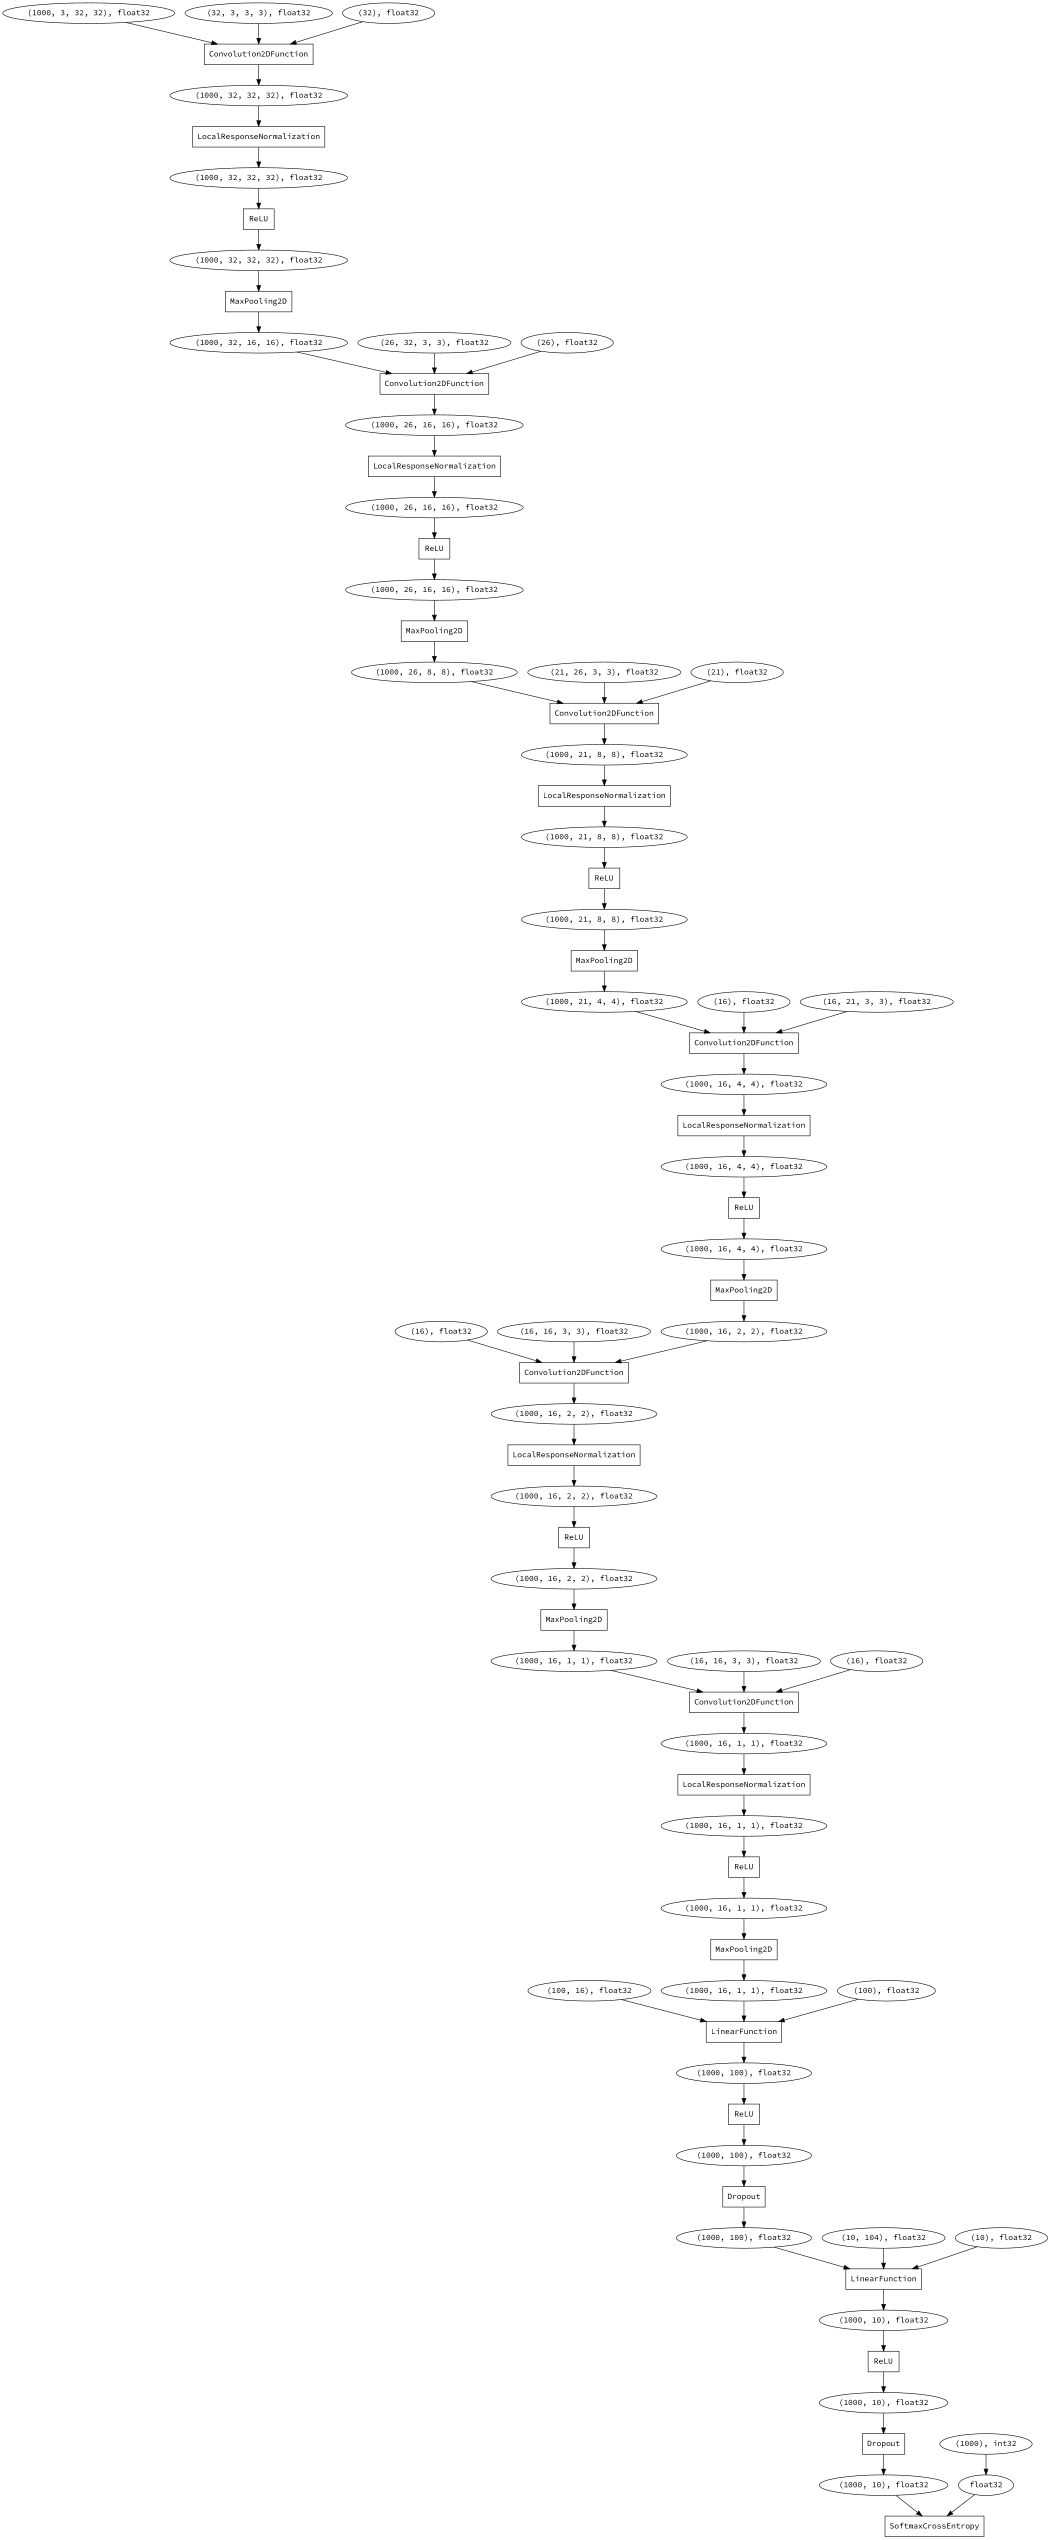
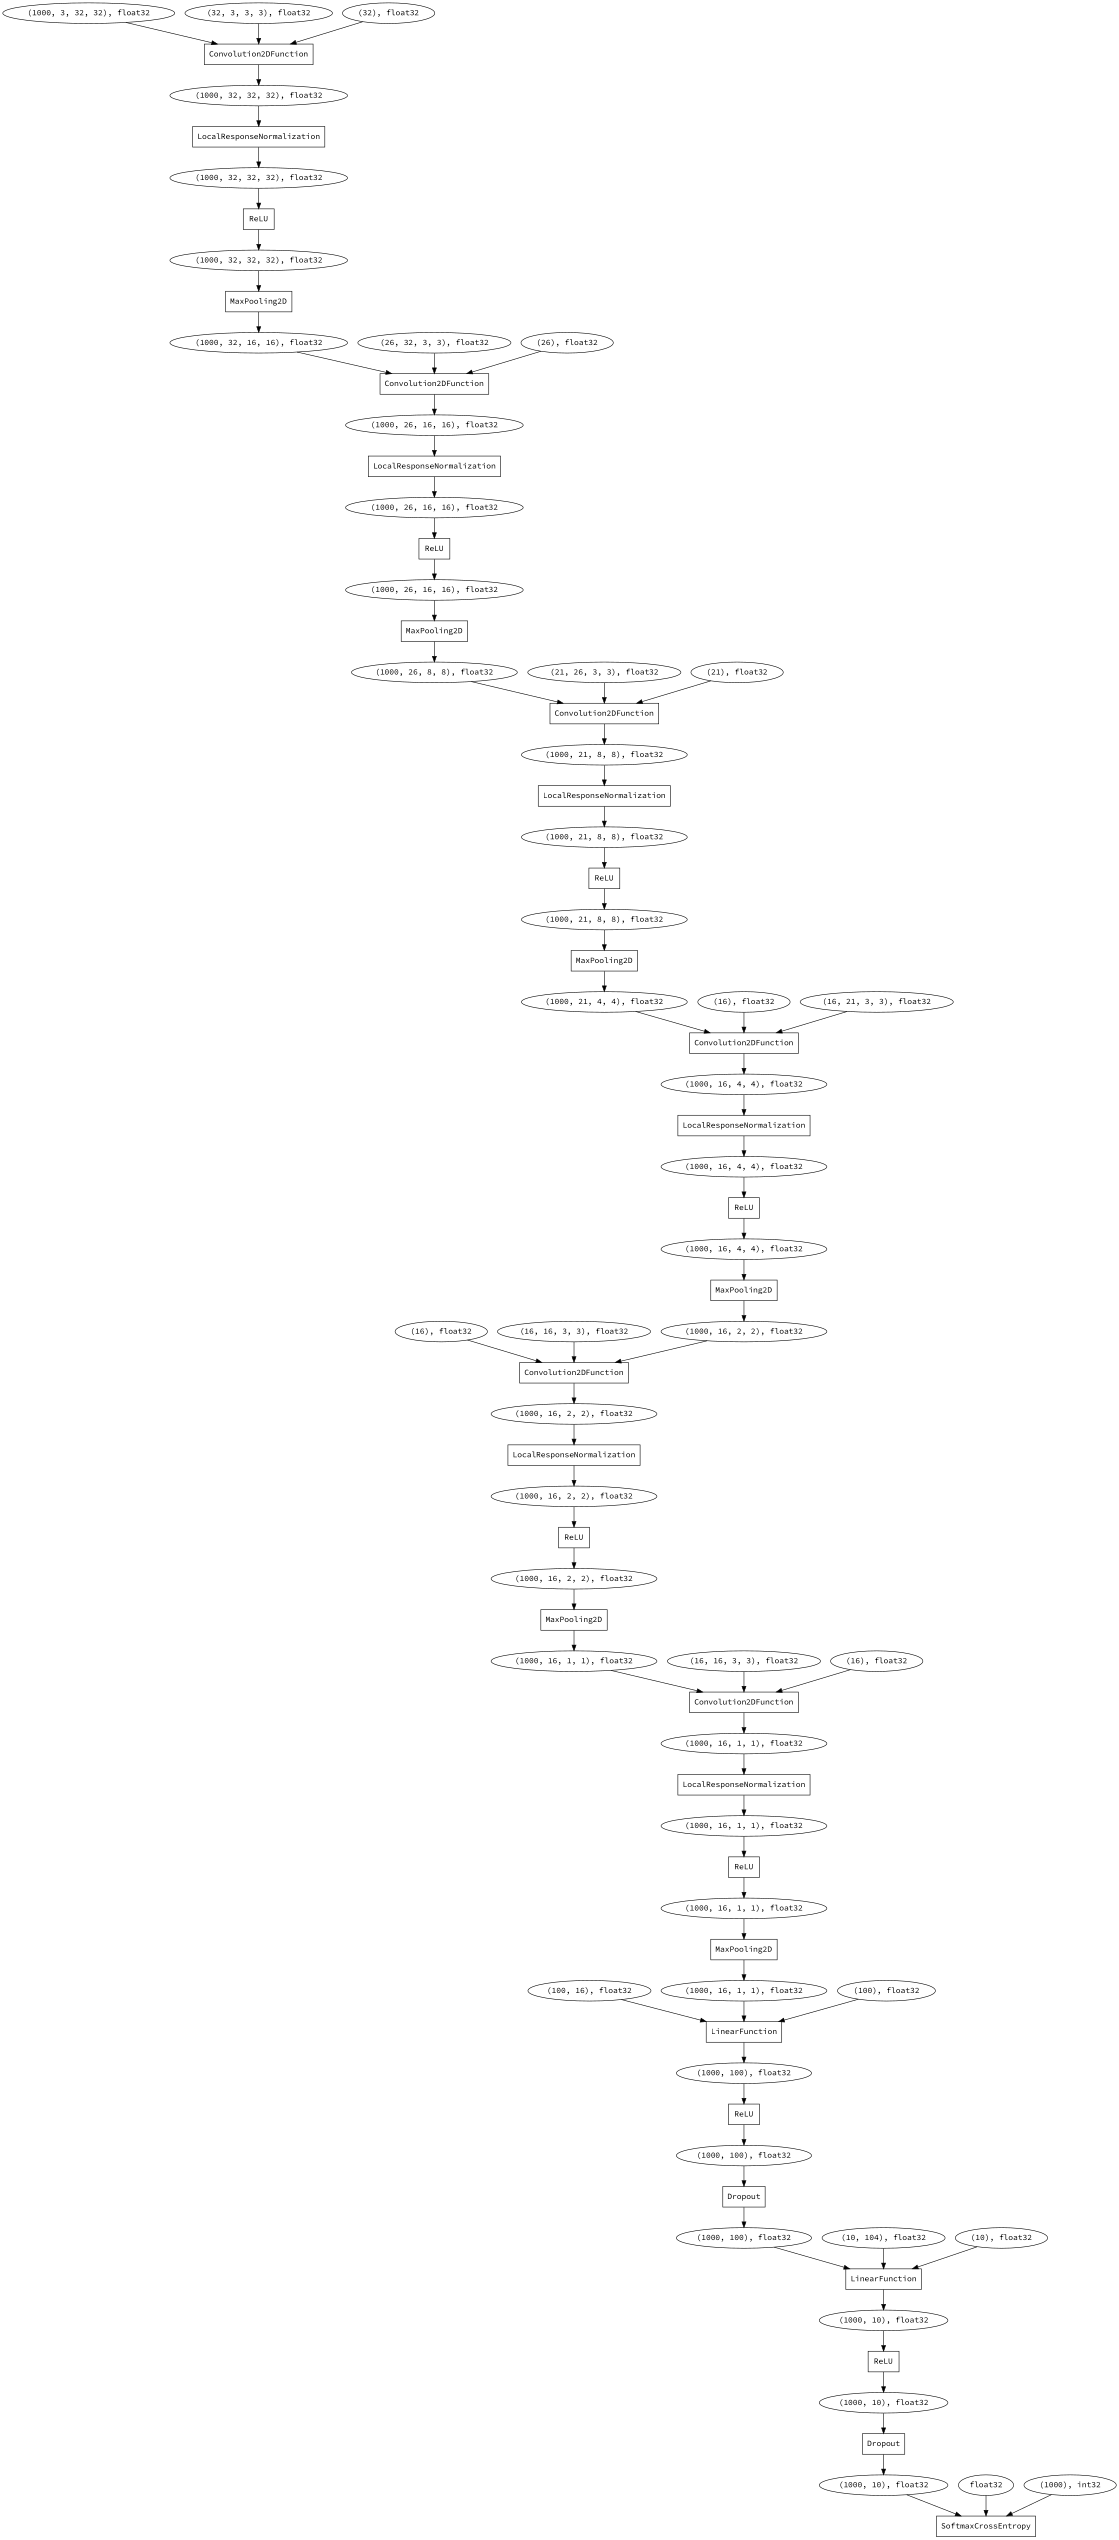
(986, 2462) -> (1032, 2504)
